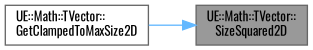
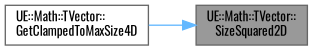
(77, 25) -> (77, 25)
